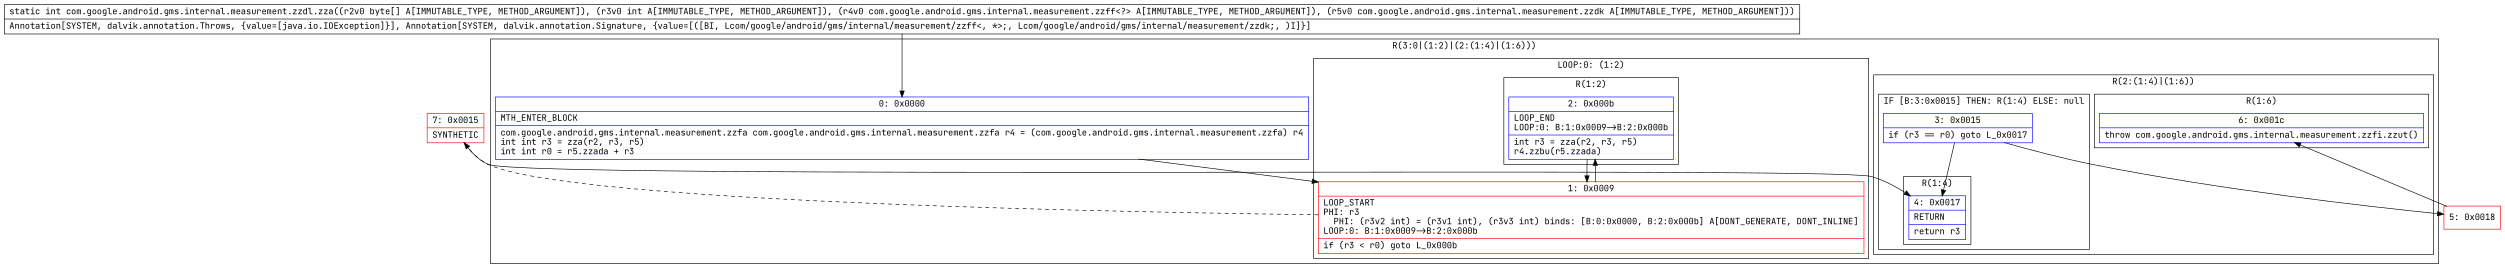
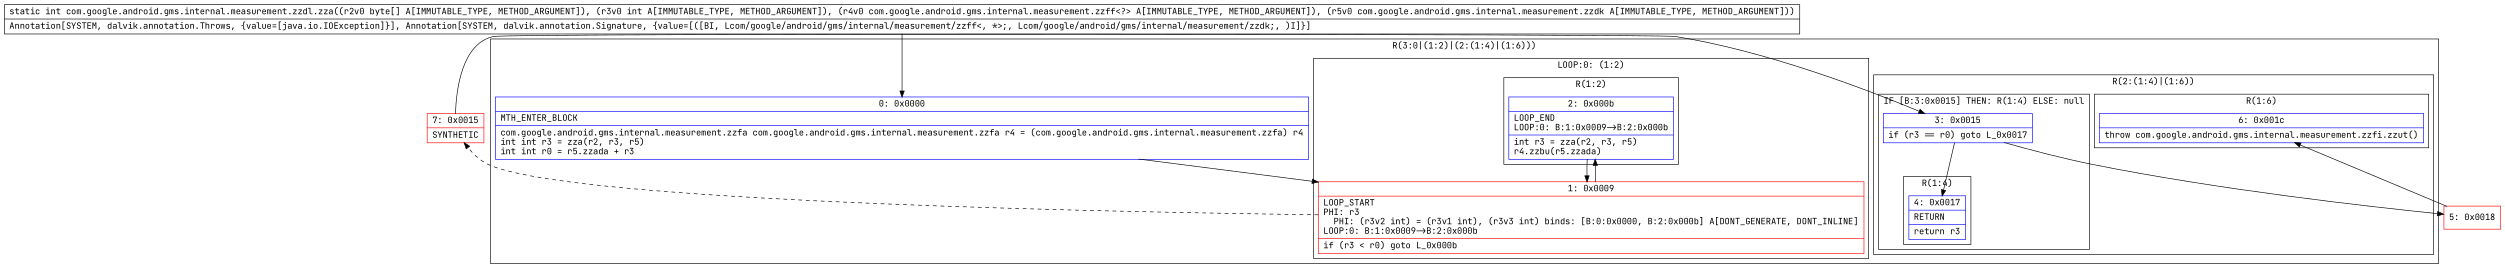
(1182, 172) -> (1166, 34)
